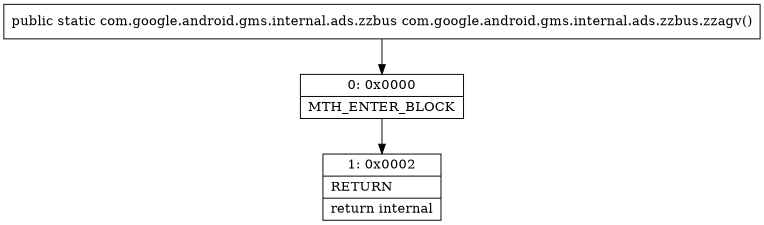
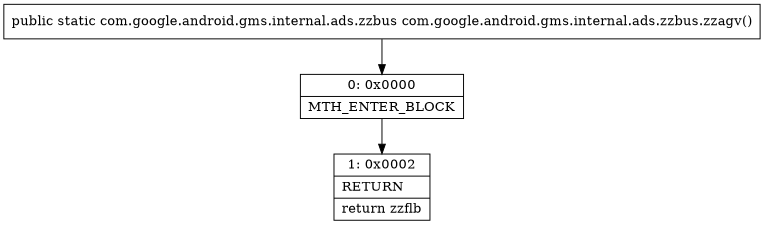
(382, 209) -> (382, 209)
